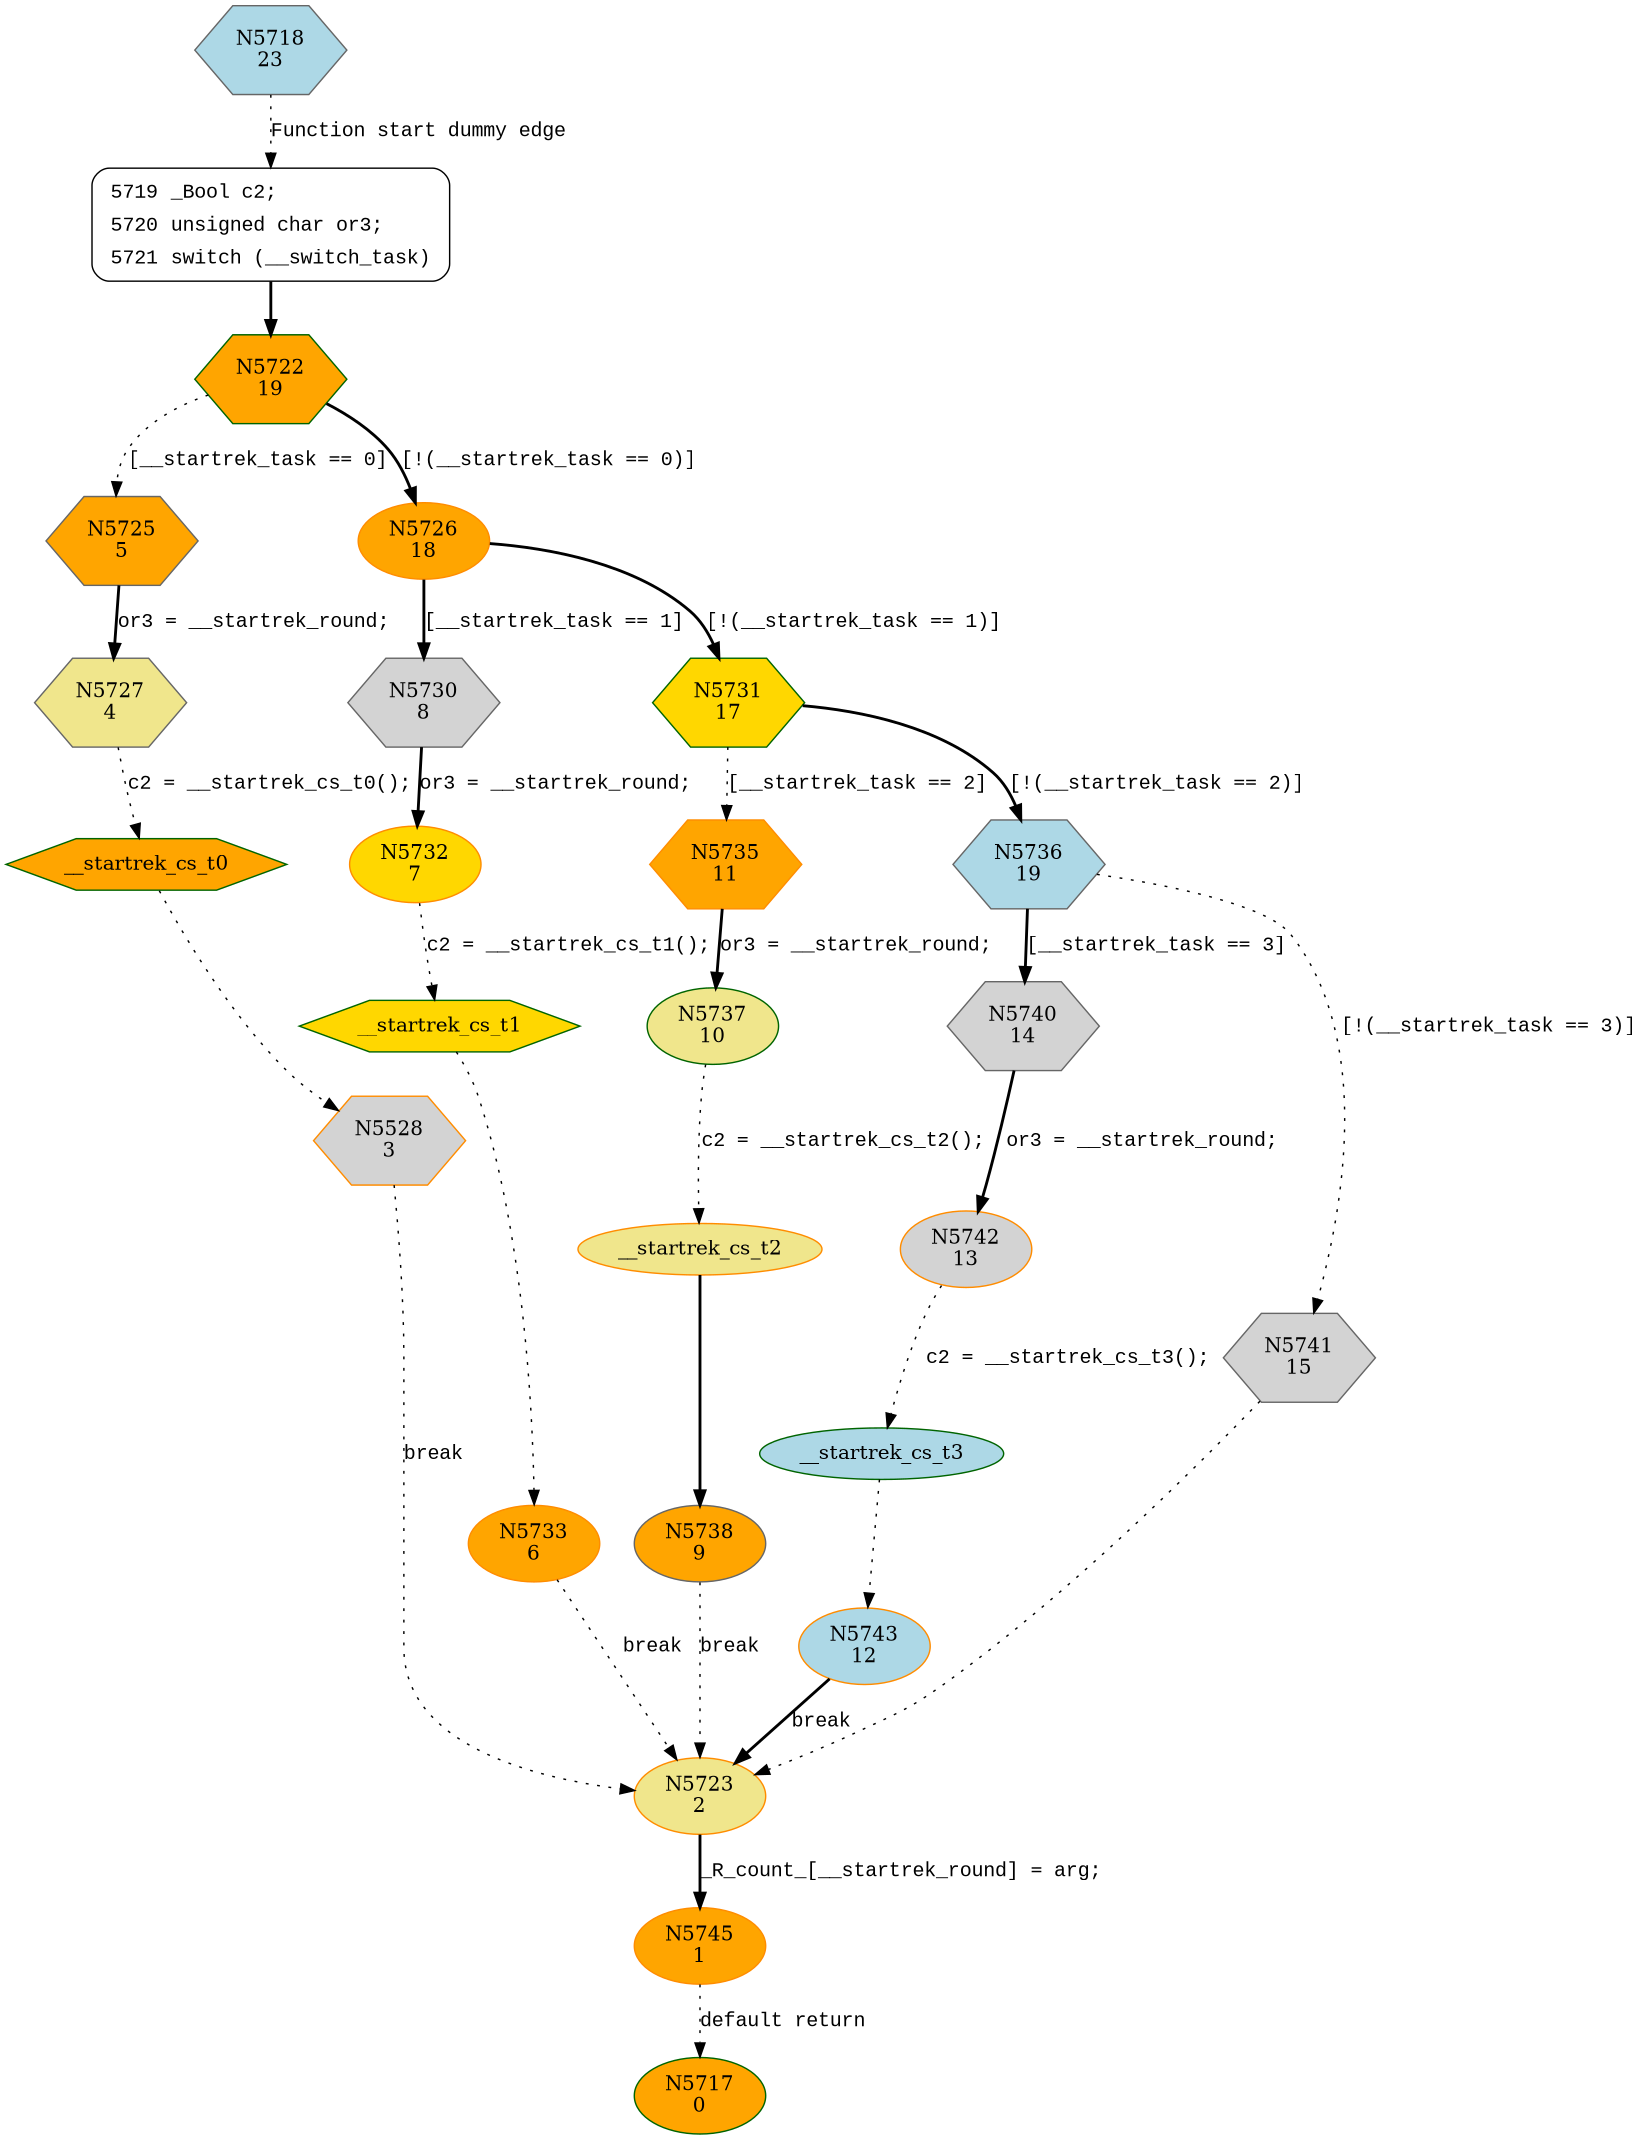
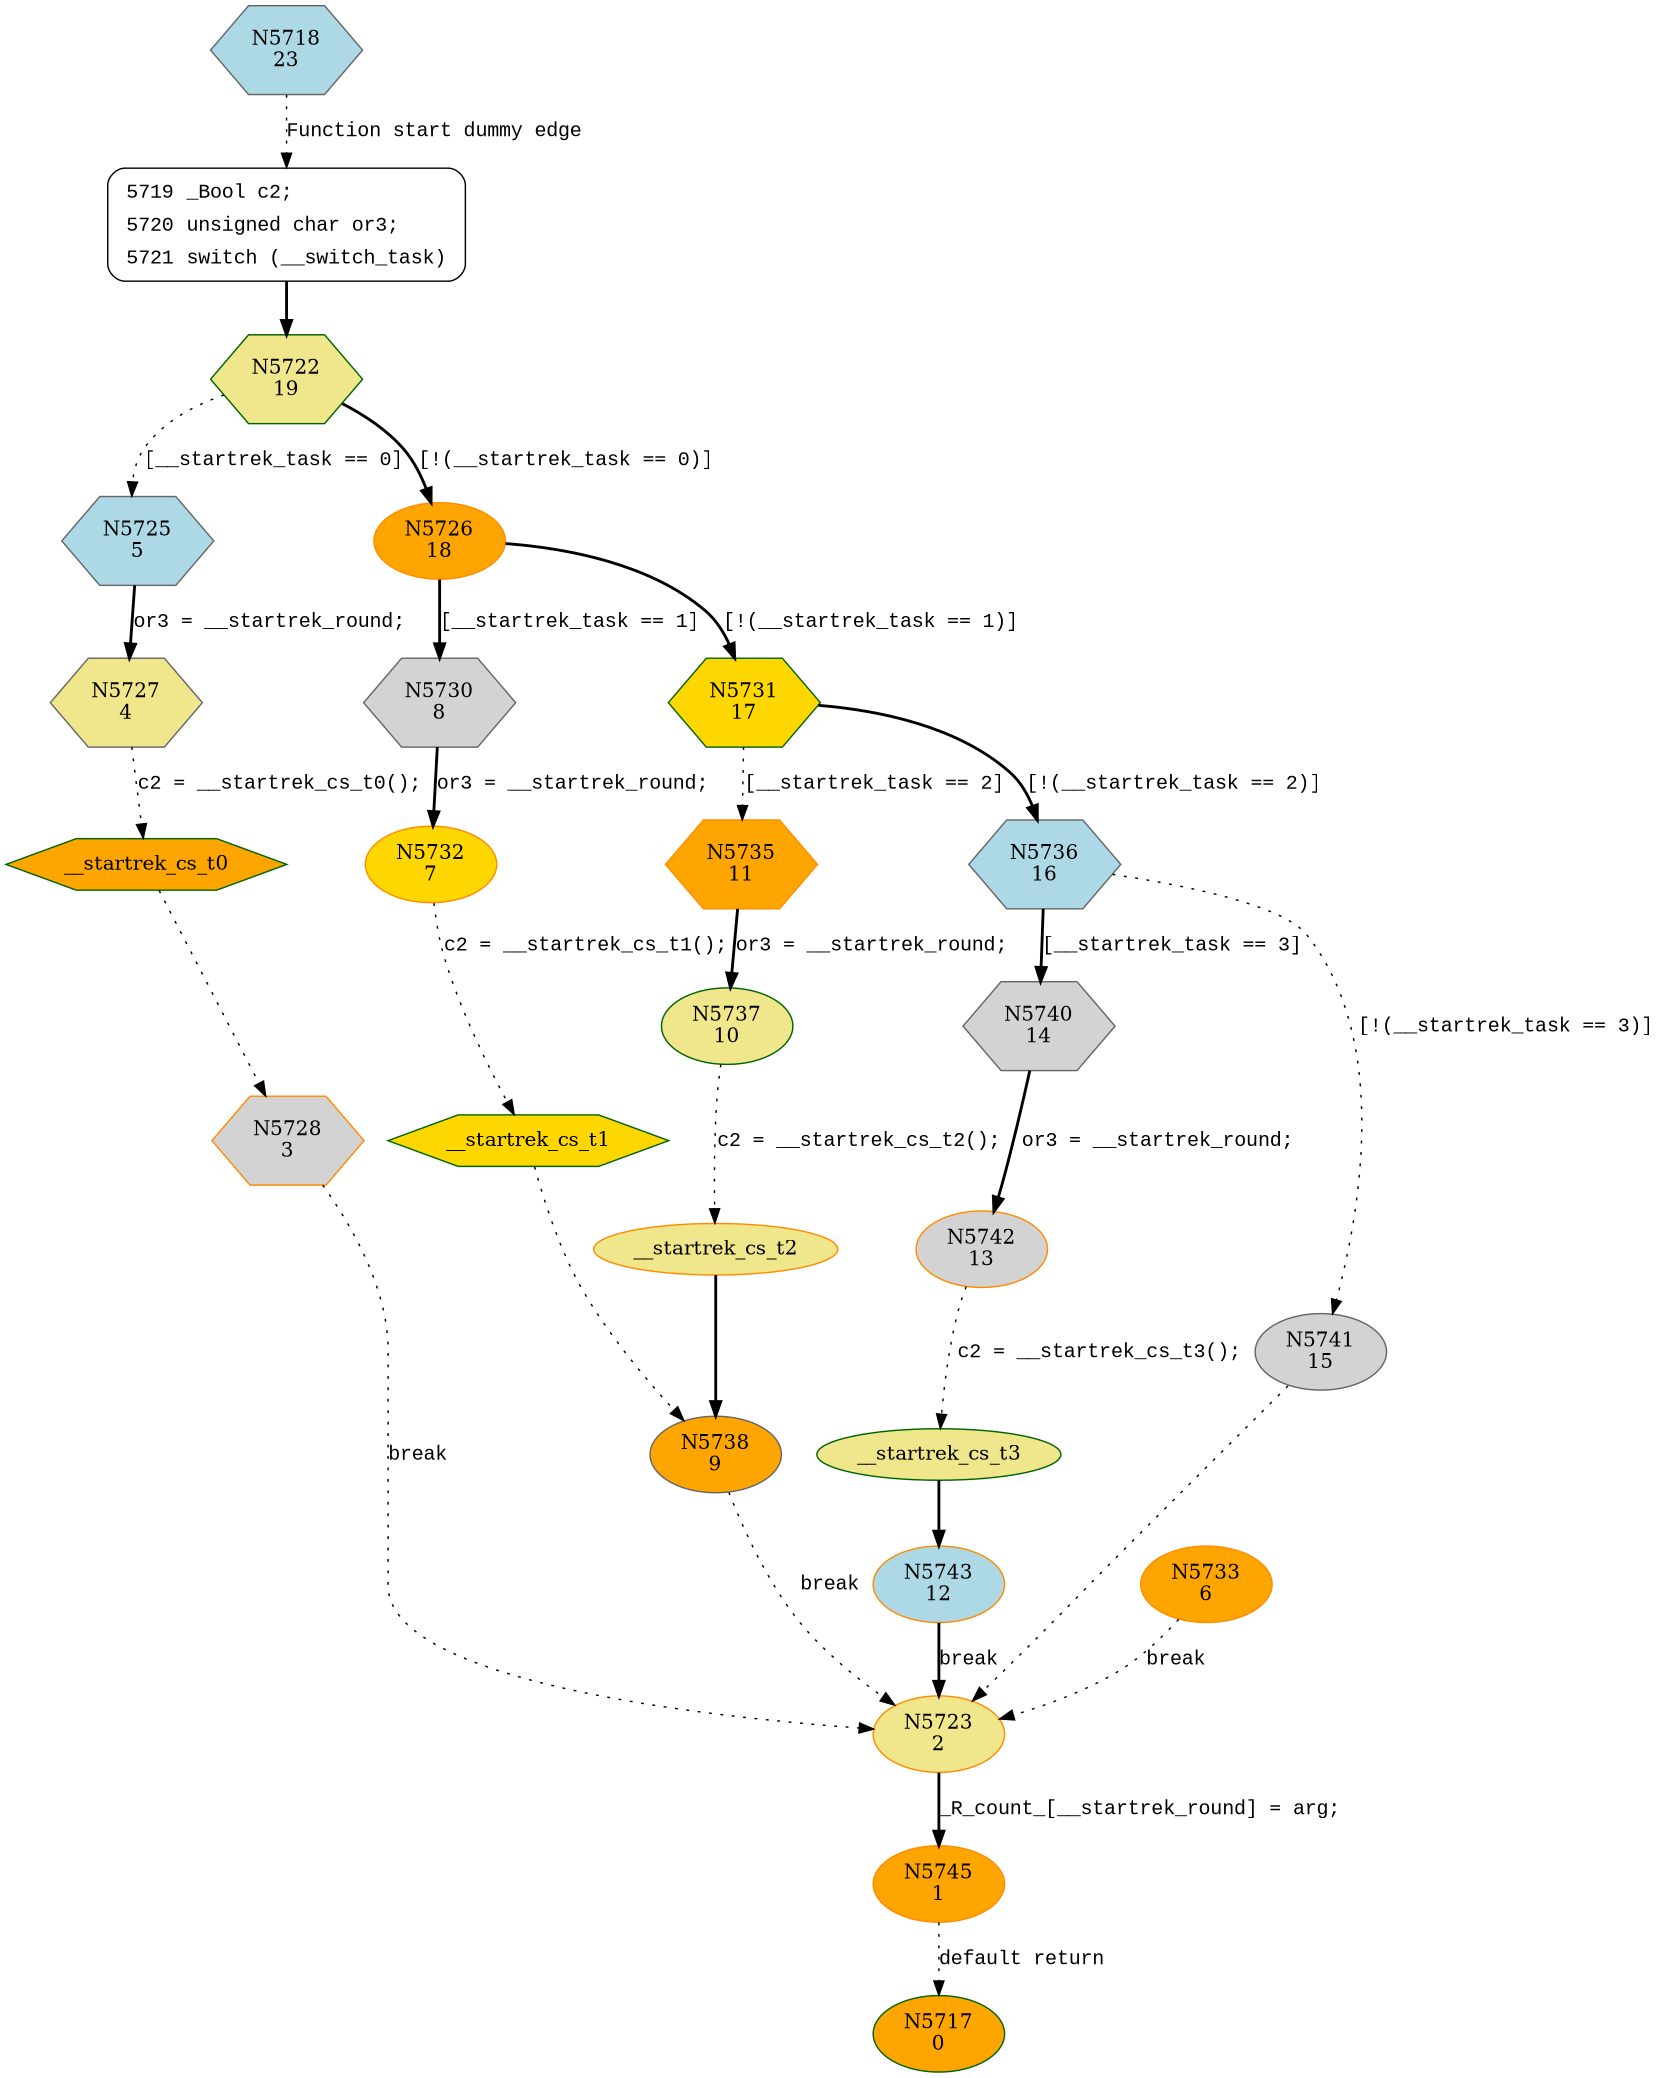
(271, 379) -> (287, 379)
(122, 541) -> (138, 541)
(1029, 864) -> (1045, 864)
(390, 1141) -> (288, 1141)
(516, 1267) -> (587, 1298)
(1299, 1358) -> (1321, 1352)
(882, 1454) -> (939, 1455)
(874, 1536) -> (939, 1506)
